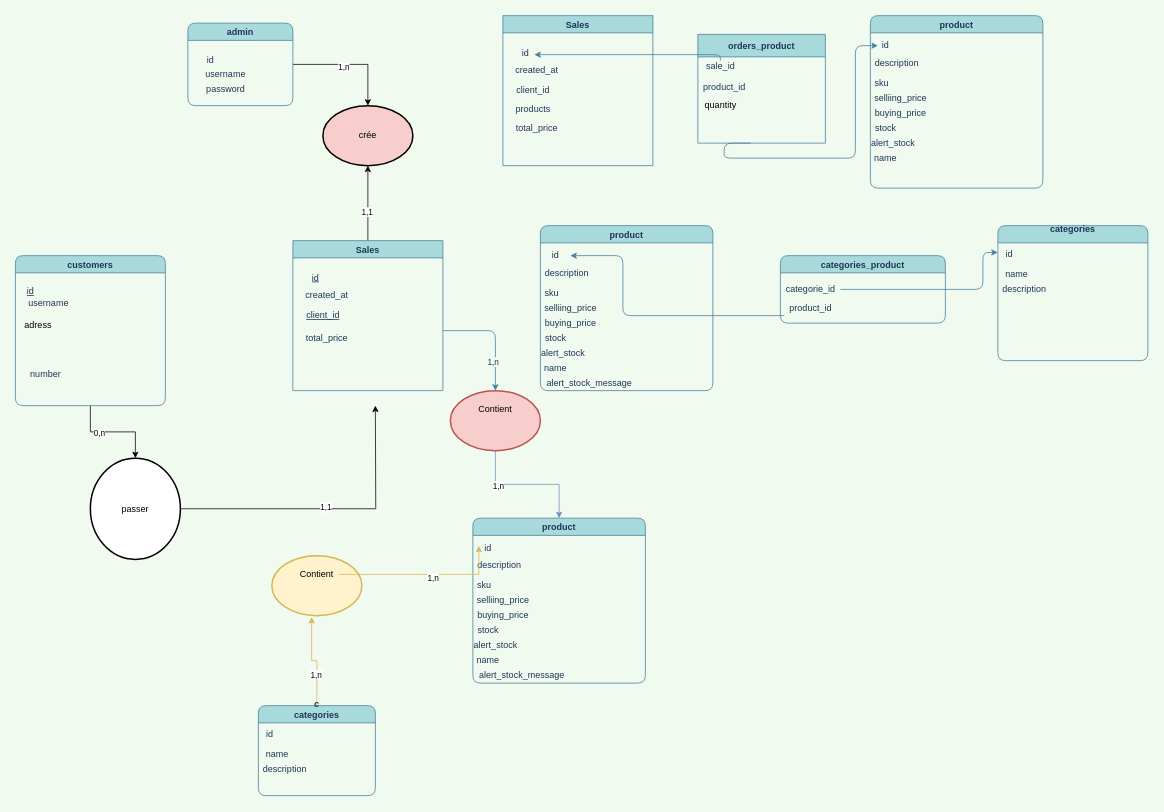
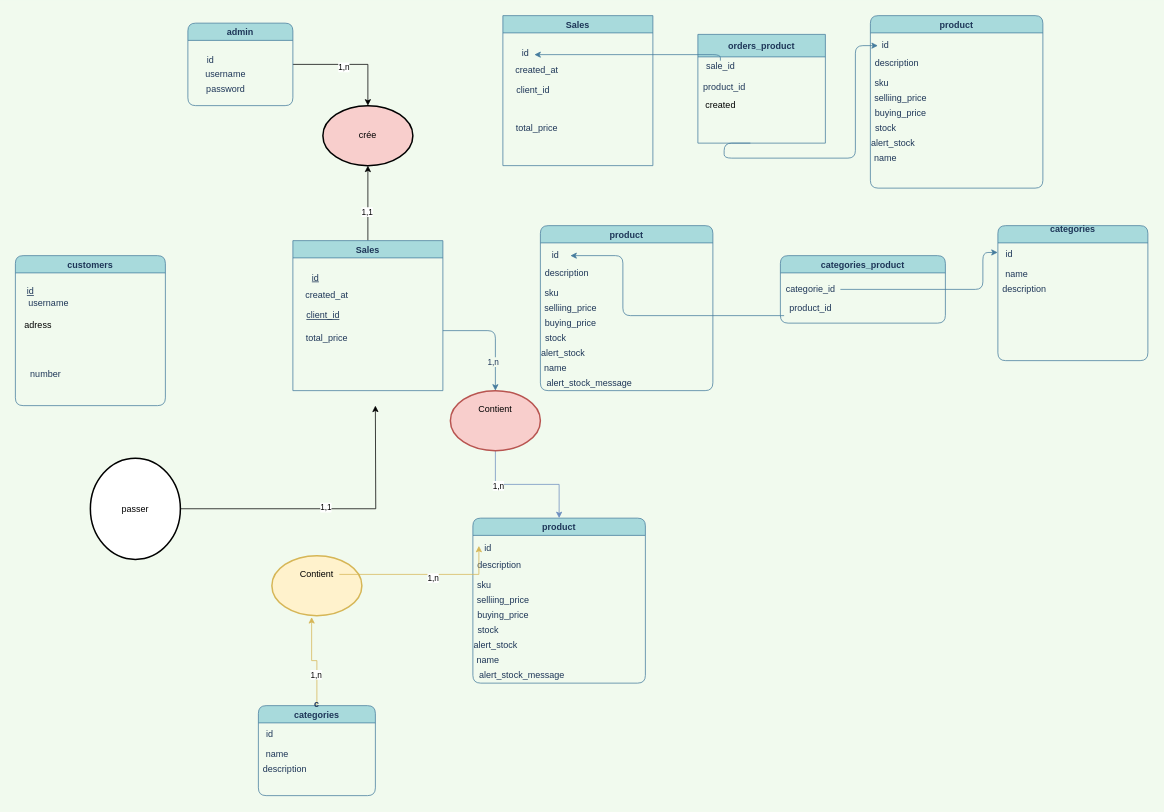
(721, 105) -> (721, 105)
(533, 109) -> none
(90, 428) -> none
